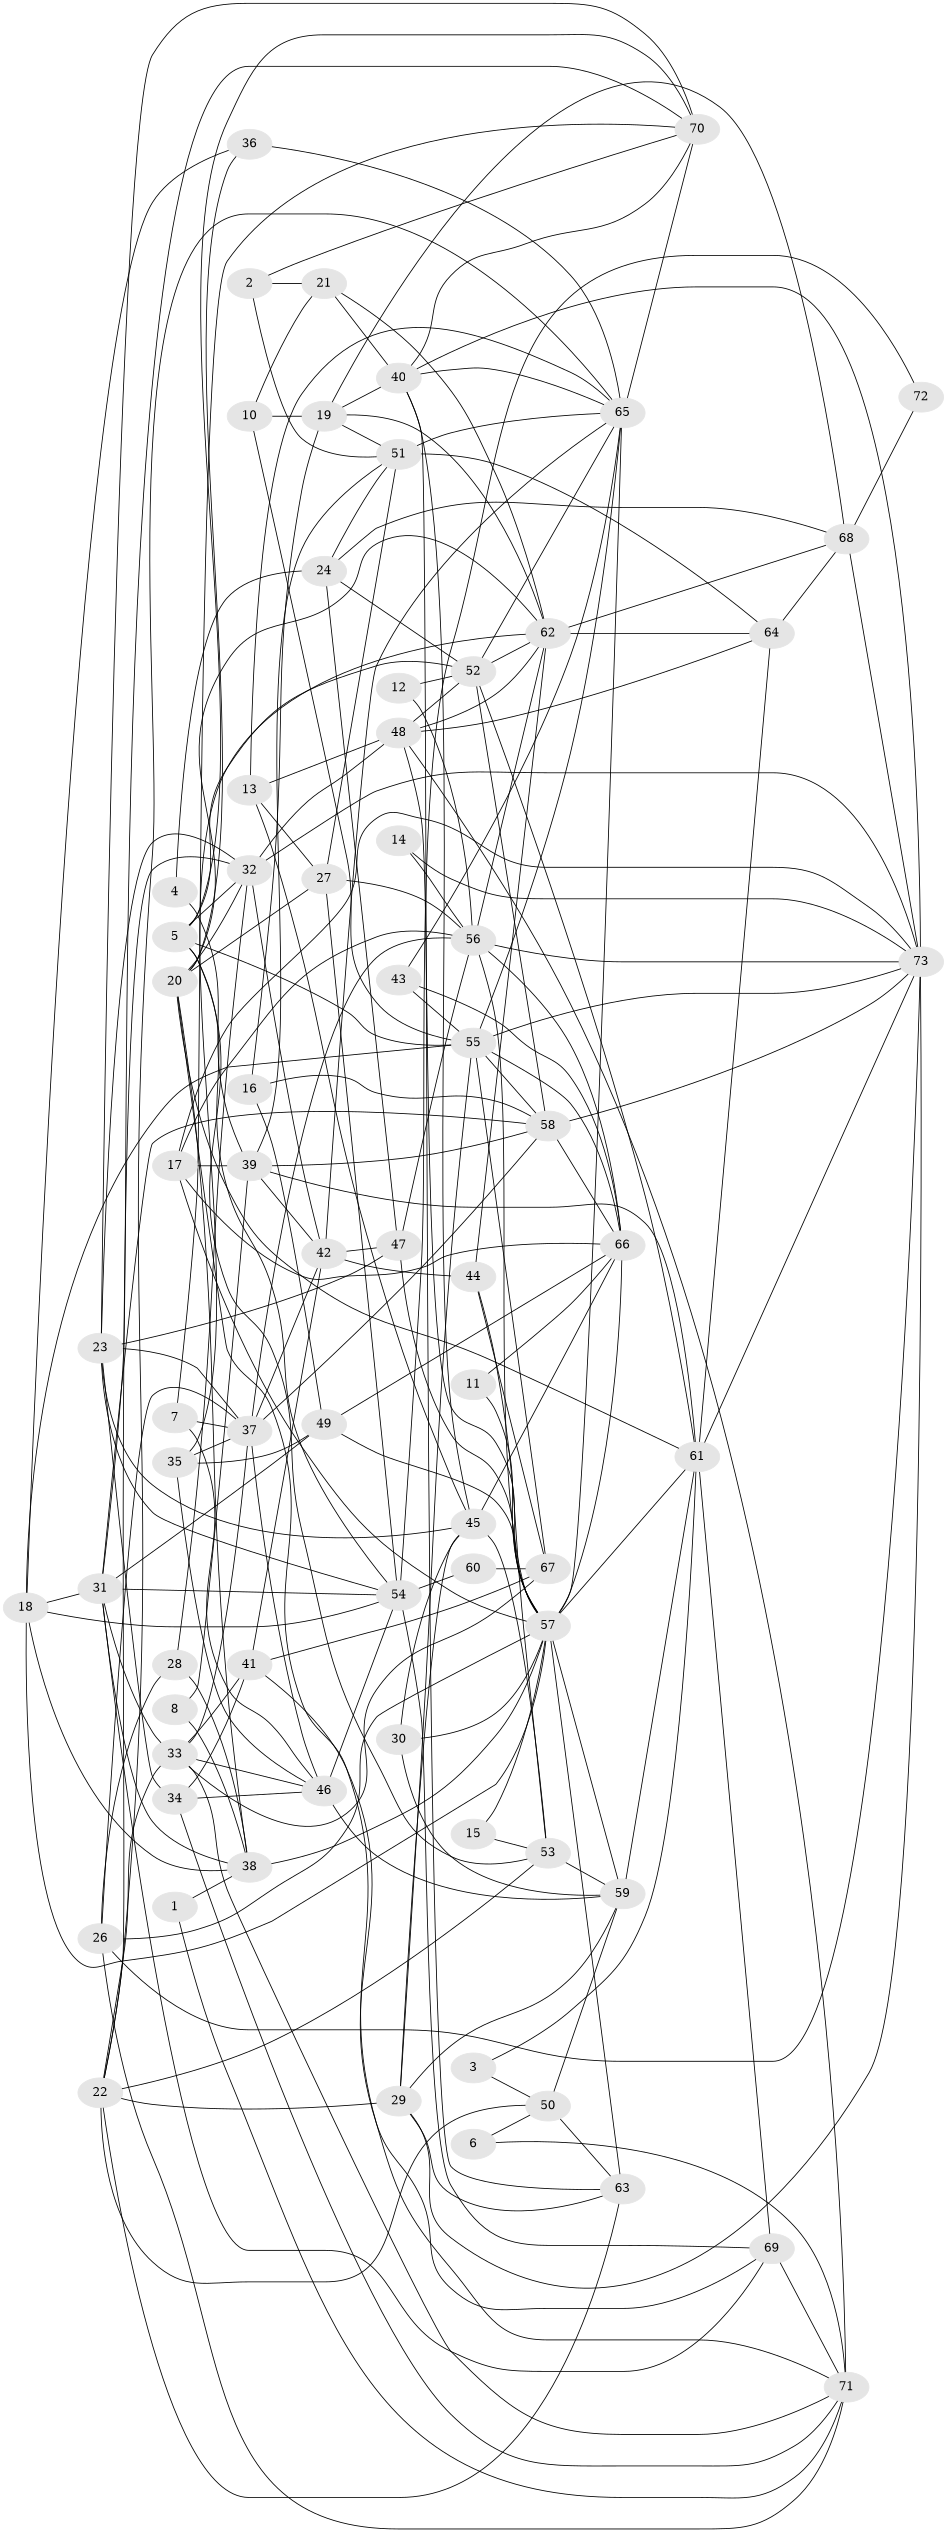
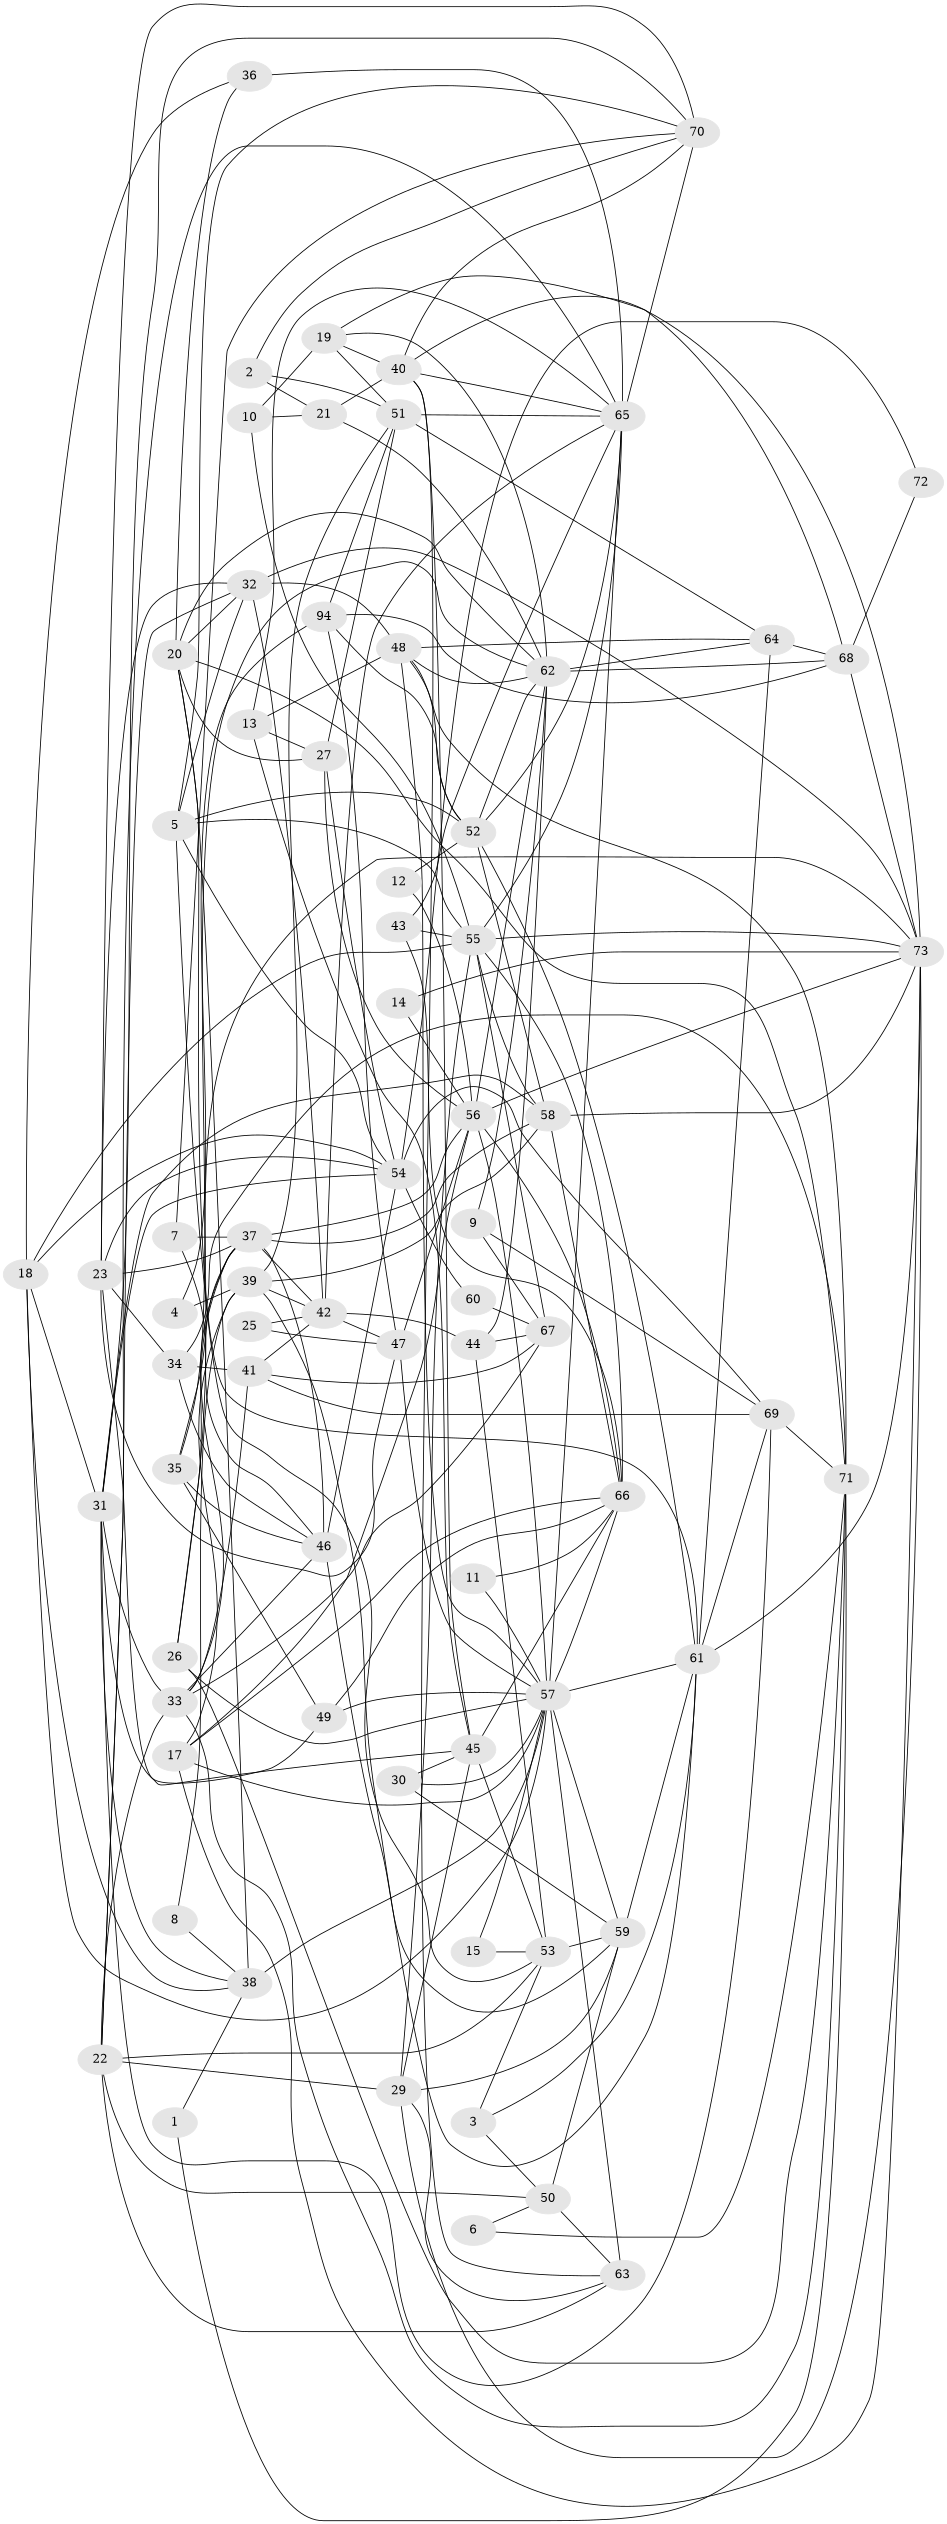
(324, 571) -> (324, 617)
(250, 1090) -> none
none -> (473, 1224)
none -> (250, 1327)
(175, 1665) -> none
none -> (511, 2037)
